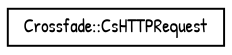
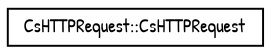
(116, 27) -> (135, 27)
